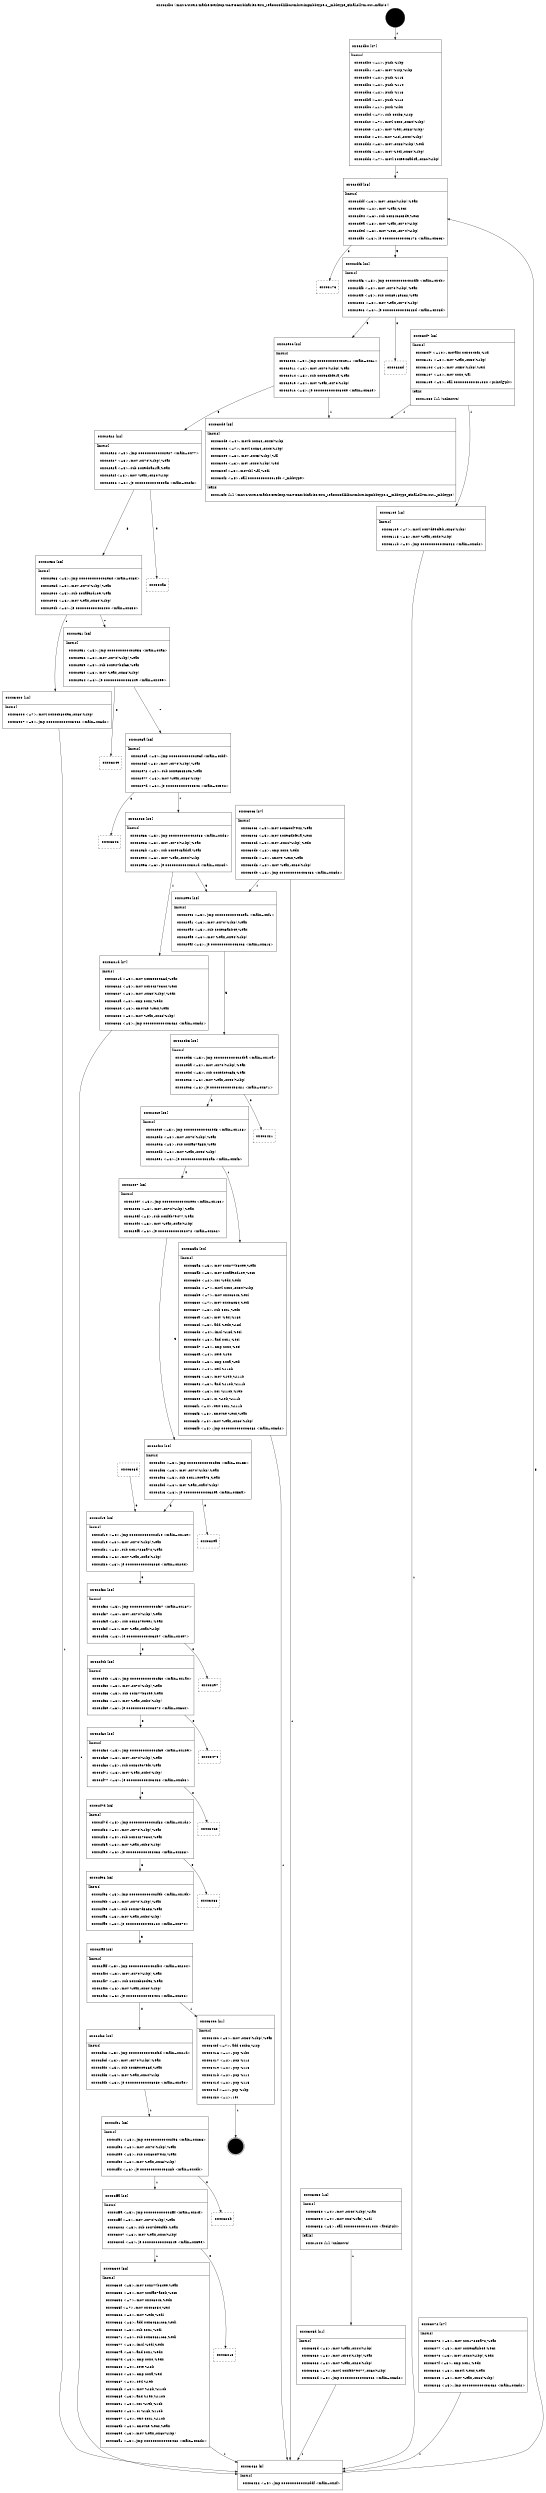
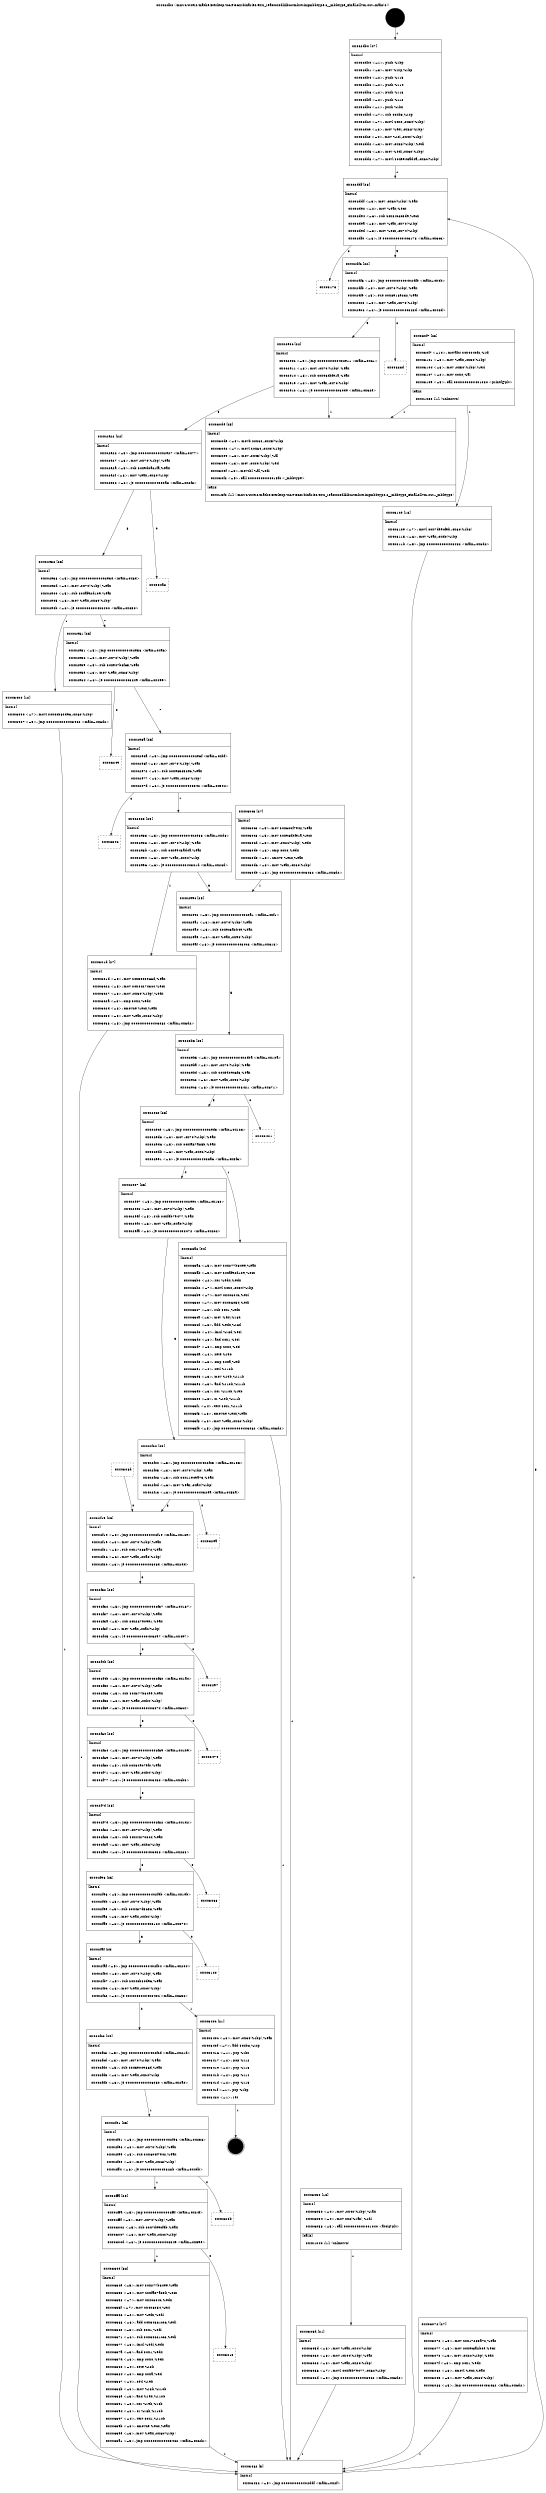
(209, 1829) -> none
none -> (208, 1973)
